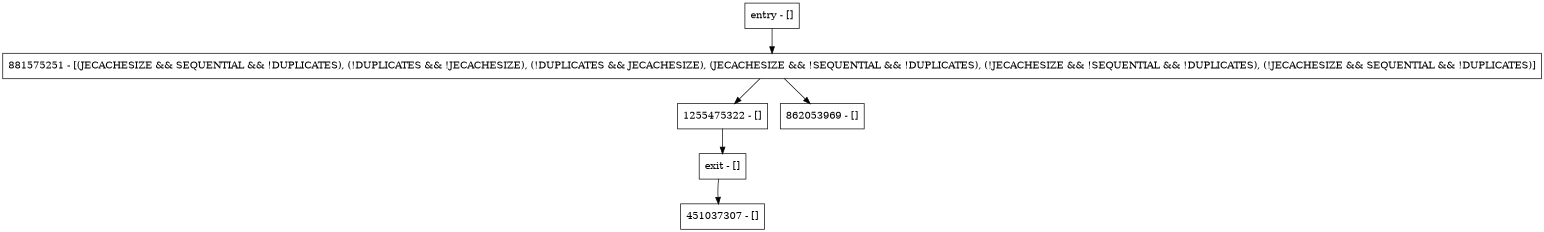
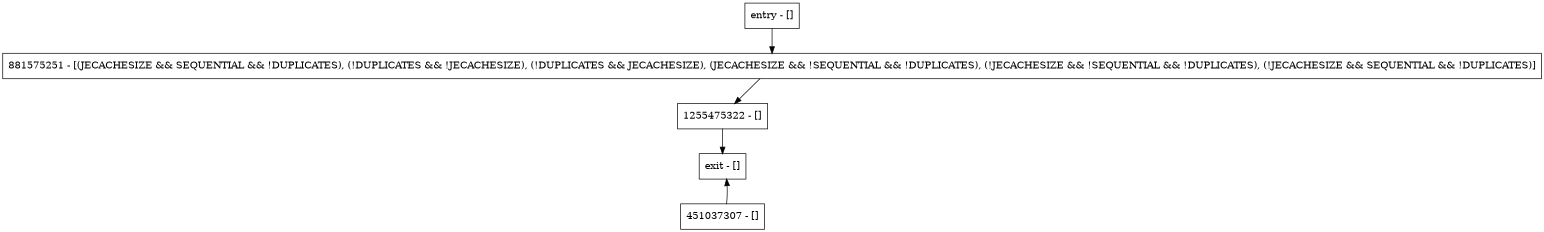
(822, 116) -> none
(718, 188) -> (727, 195)
